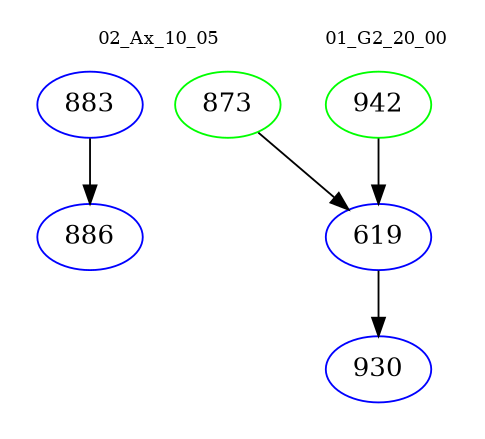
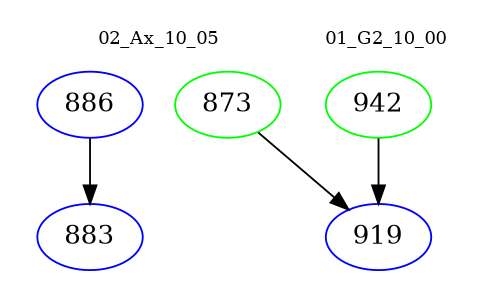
(387, 40) -> (387, 40)
(90, 162) -> (90, 162)
(379, 237) -> (379, 237)
(379, 369) -> none
